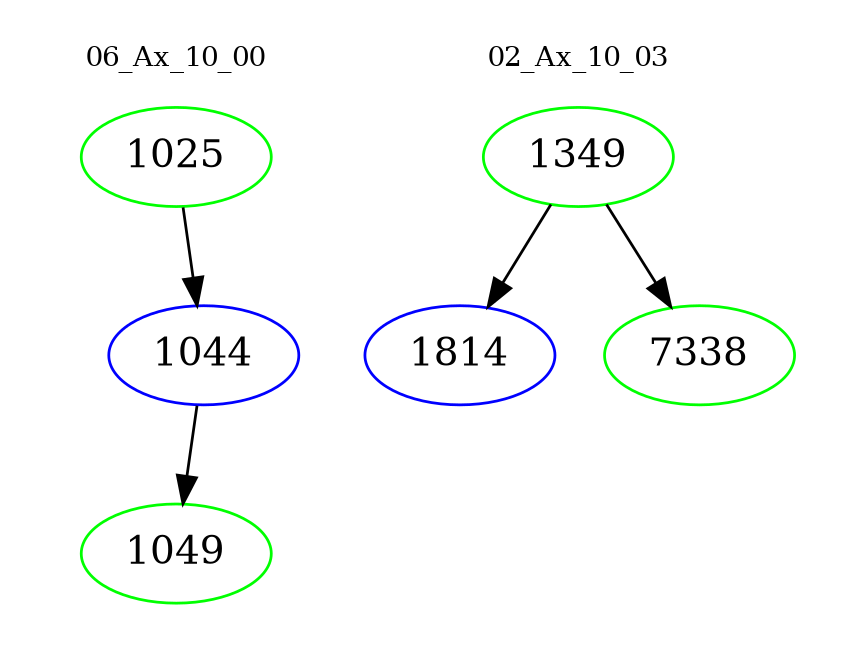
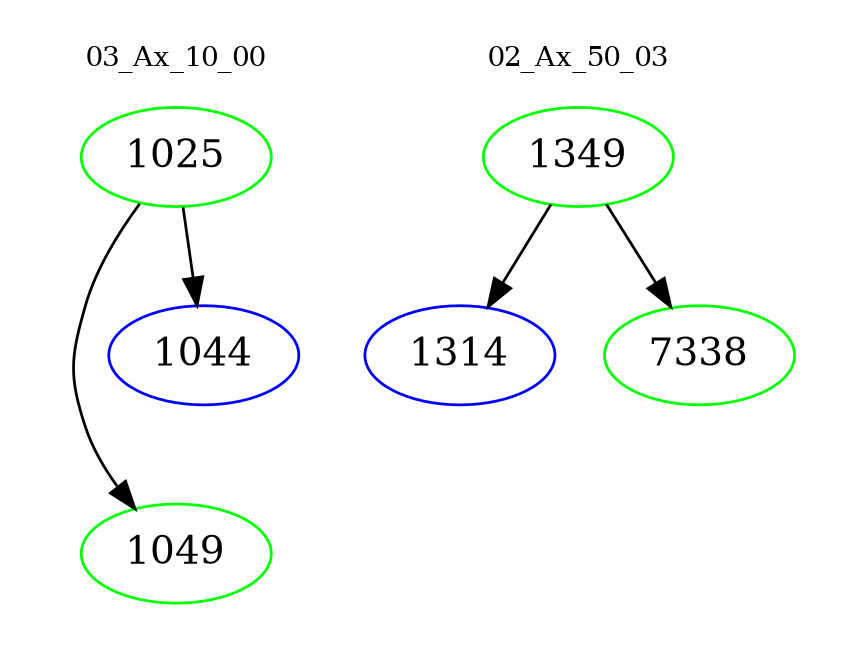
(176, 59) -> (176, 59)
(578, 59) -> (578, 59)
(460, 355) -> (460, 355)
(192, 441) -> (76, 342)
